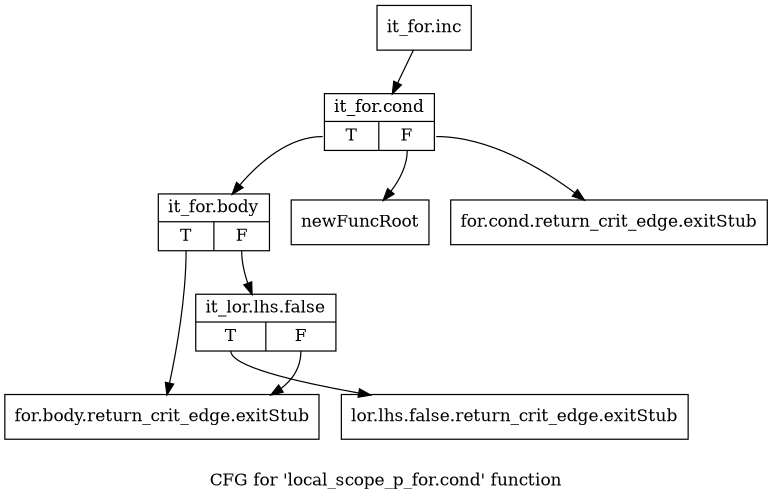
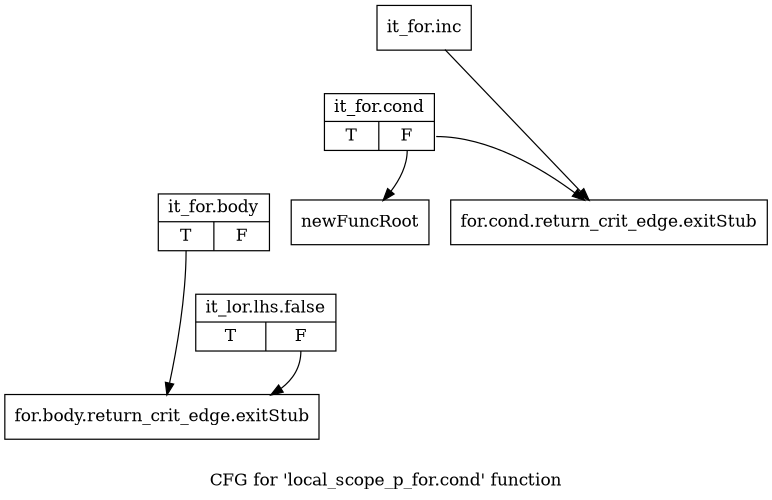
(406, 66) -> (513, 121)
(276, 152) -> none
(243, 267) -> none
(515, 417) -> none
